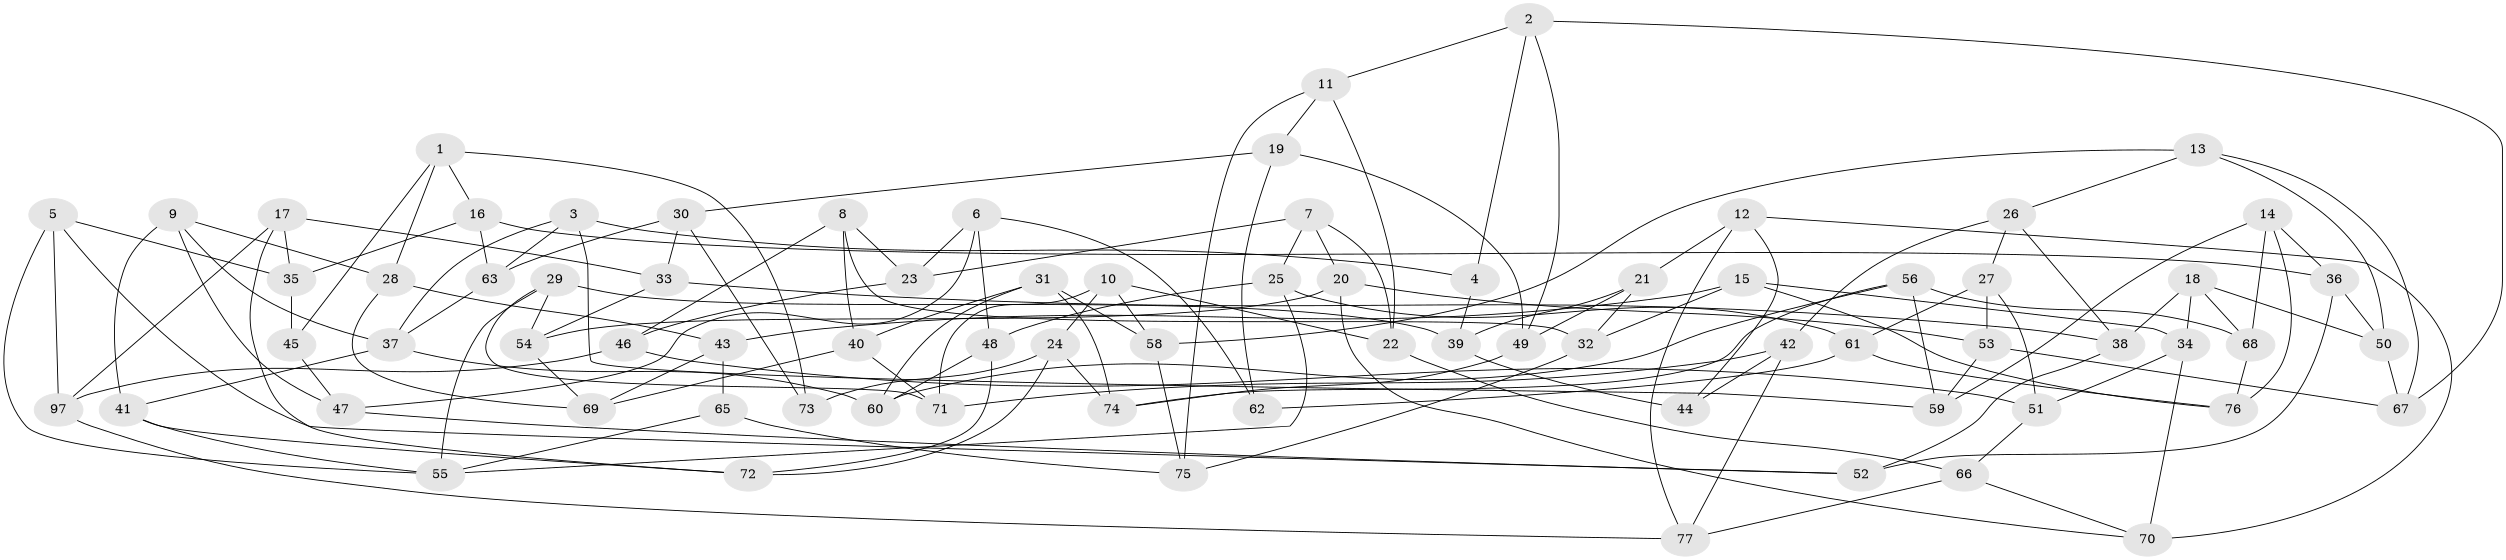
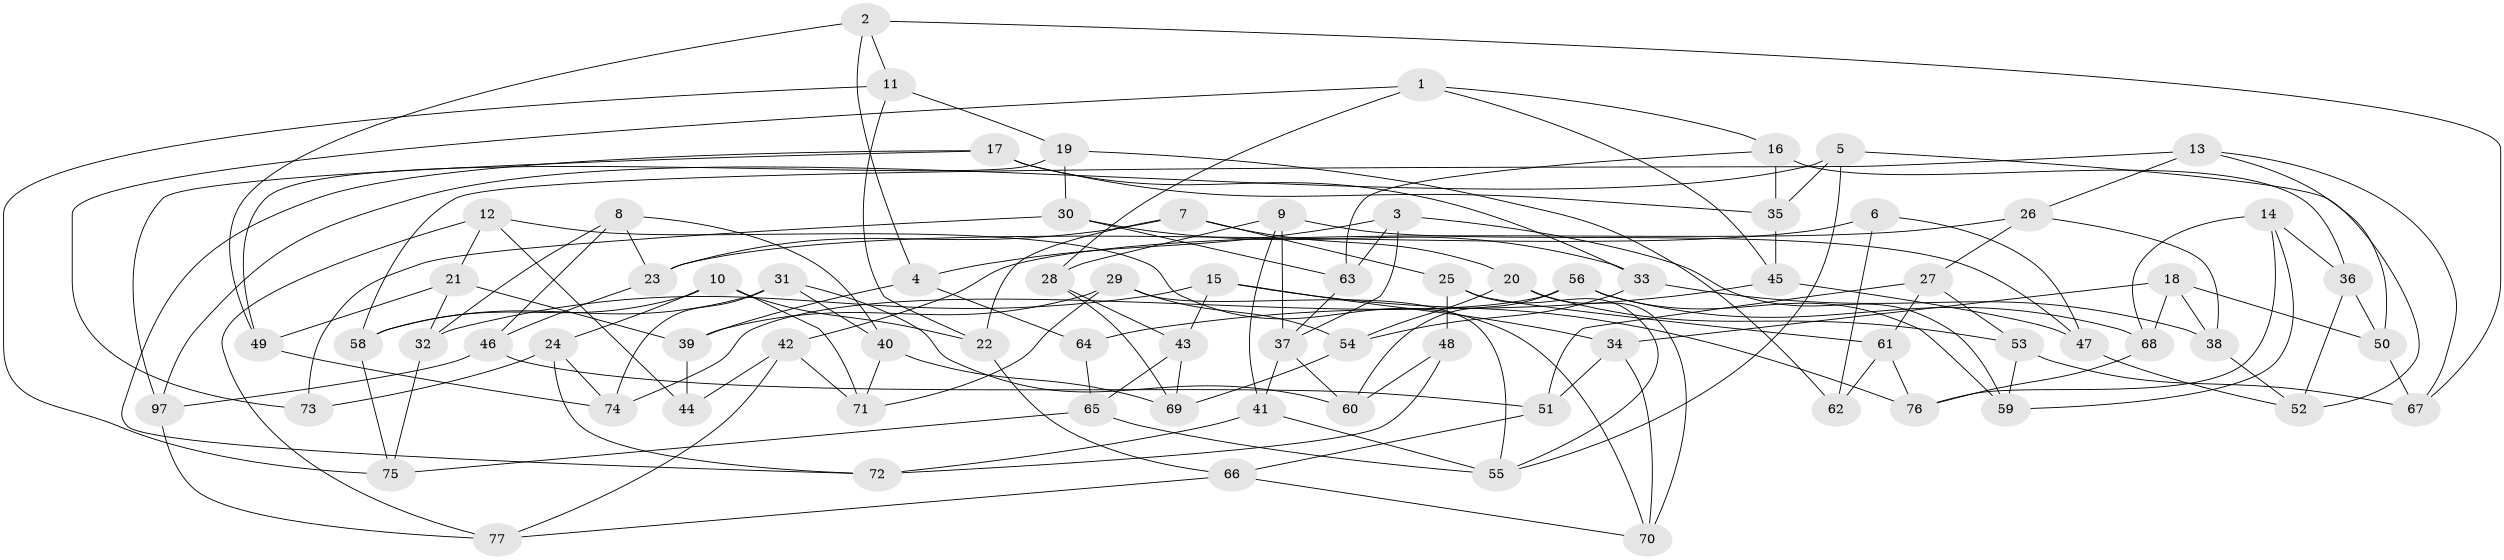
(983, 280) -> none
none -> (1084, 345)
